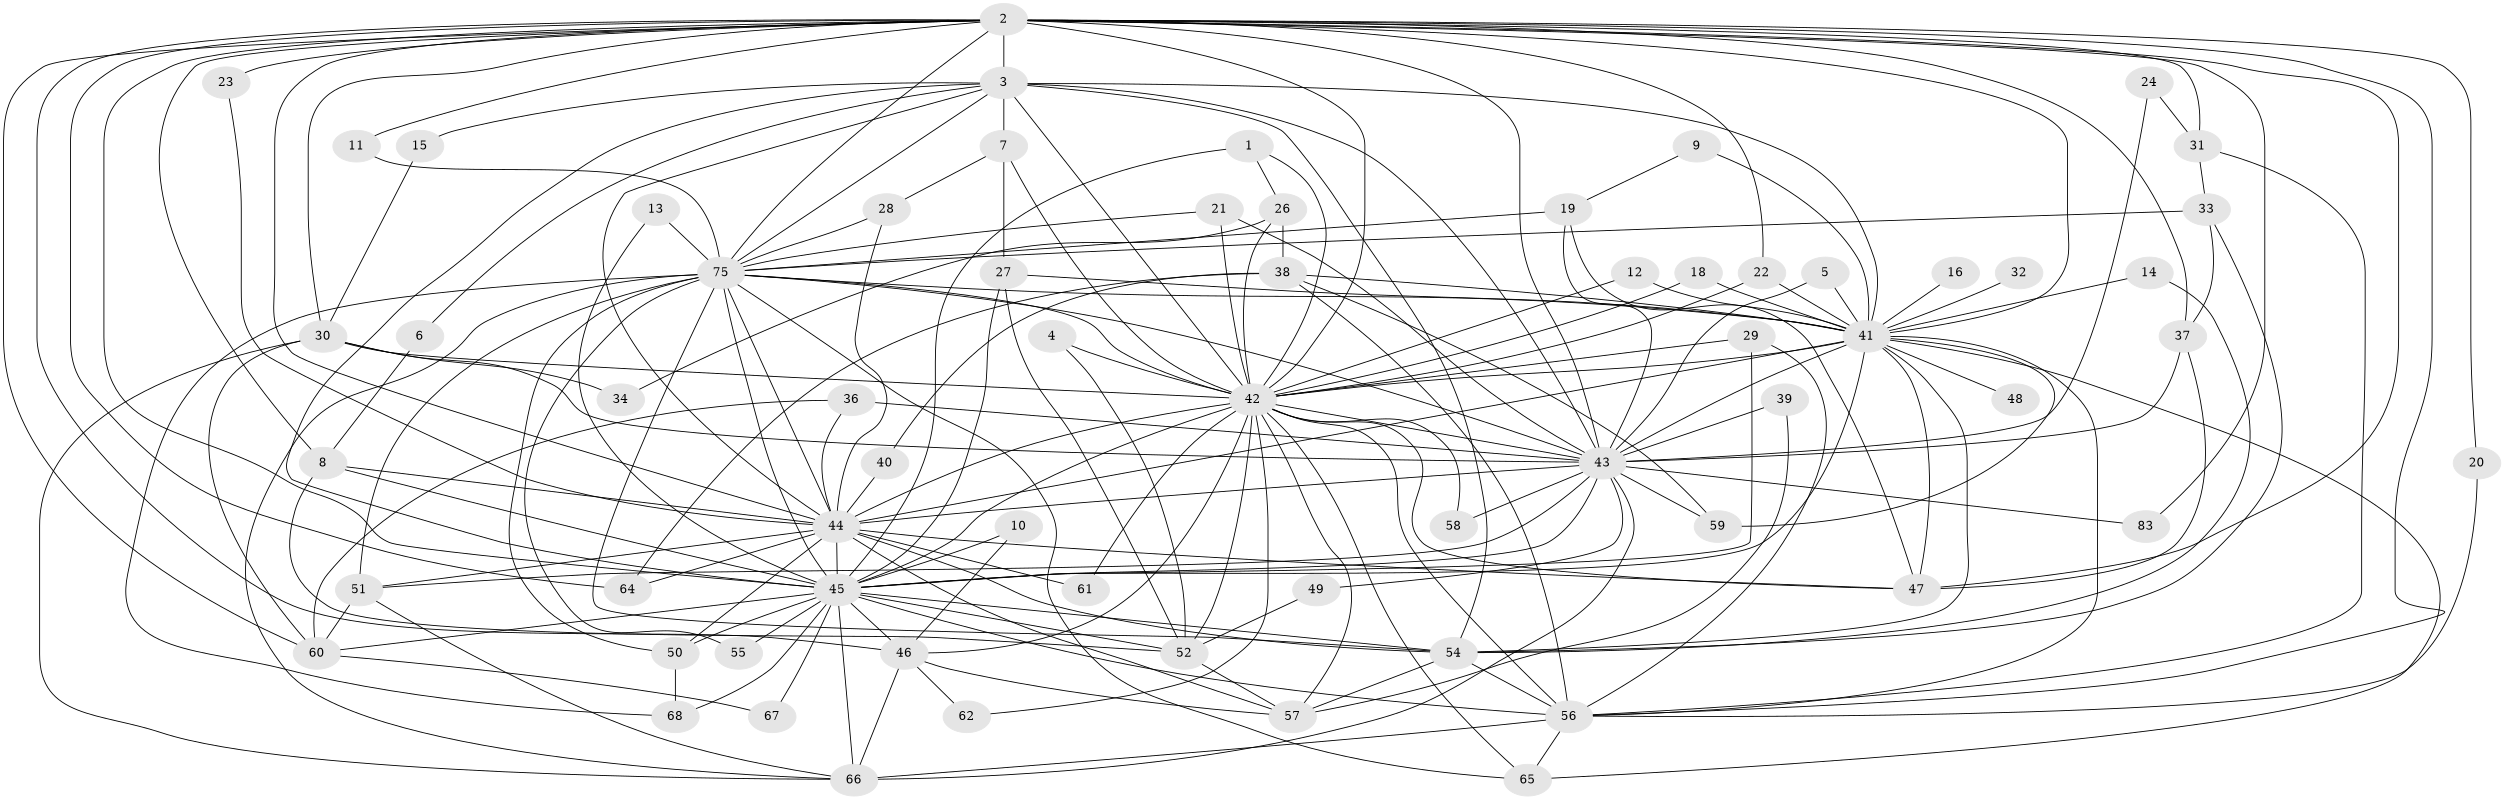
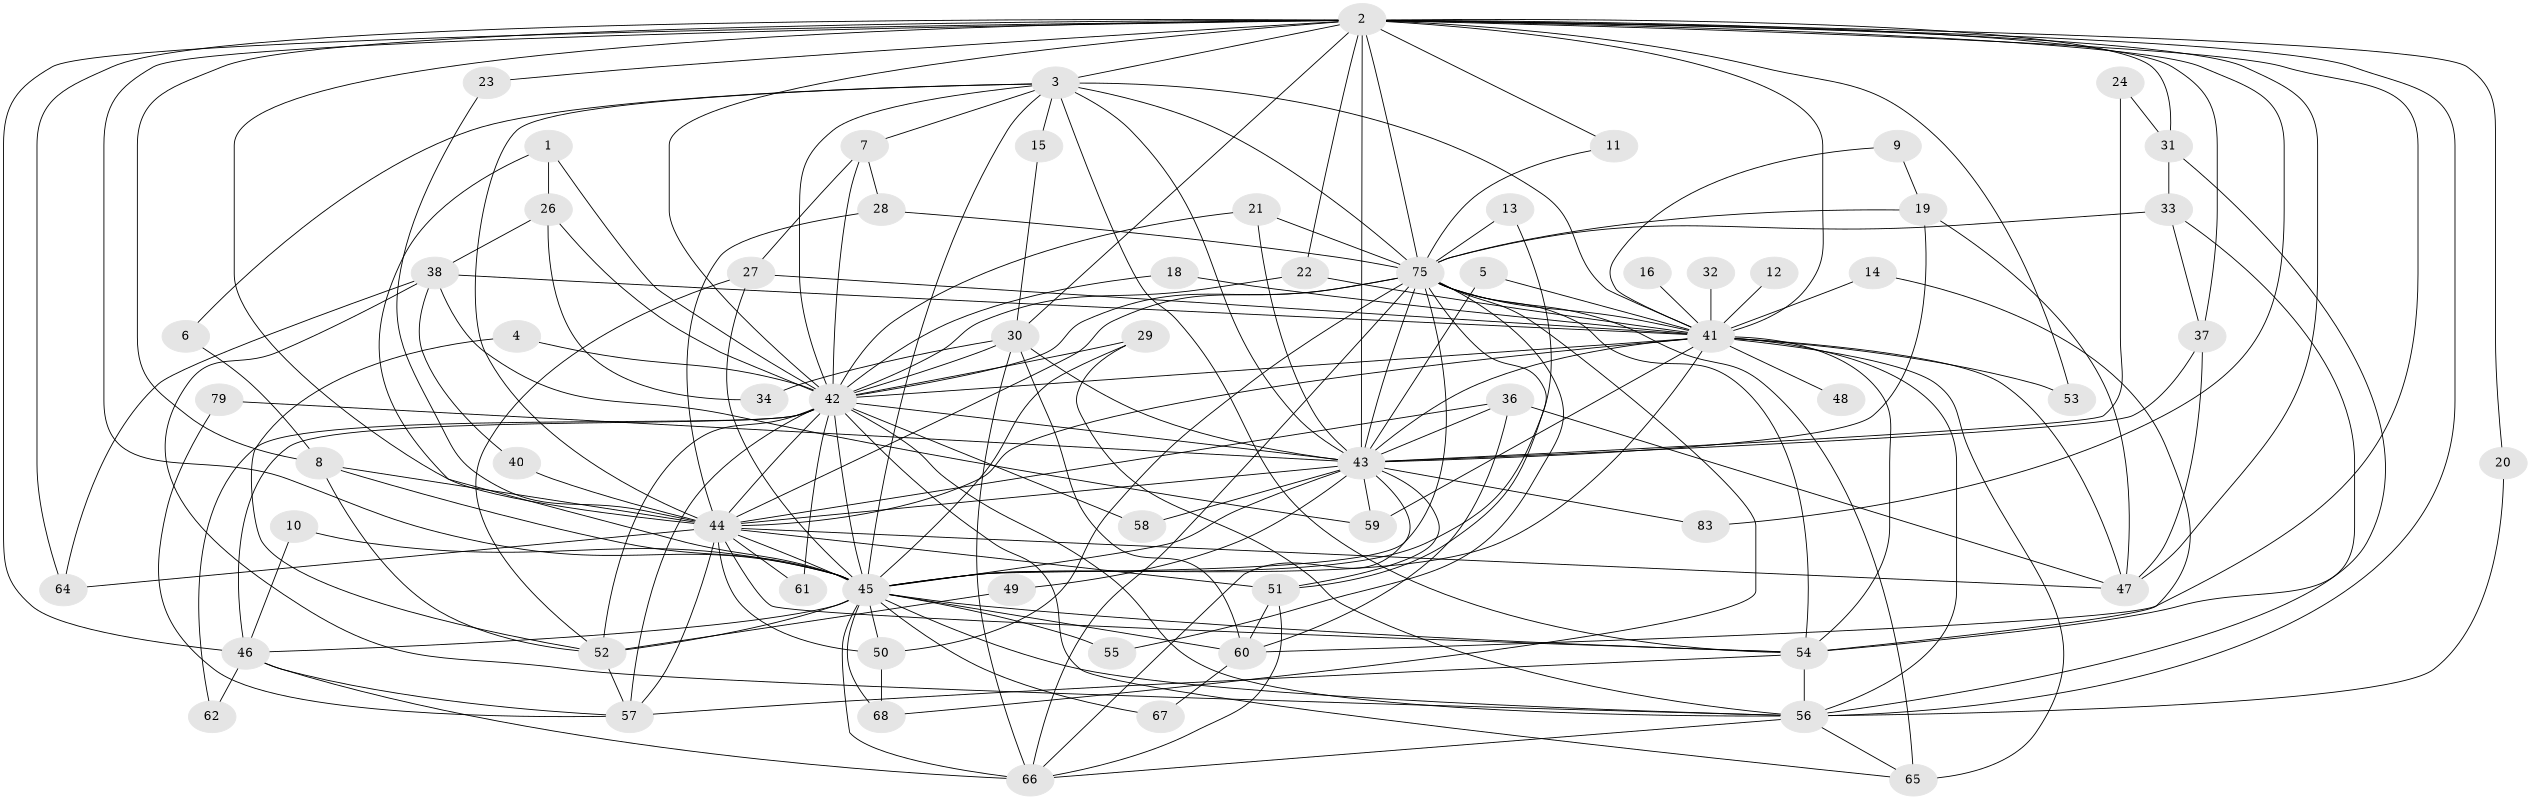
(1453, 334) -> none
(1785, 400) -> (219, 400)
none -> (2072, 400)
(1424, 543) -> (1817, 495)
